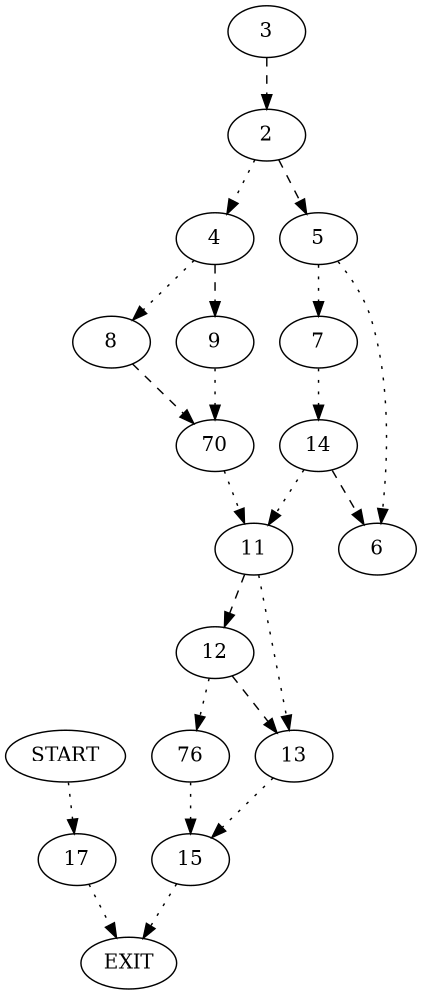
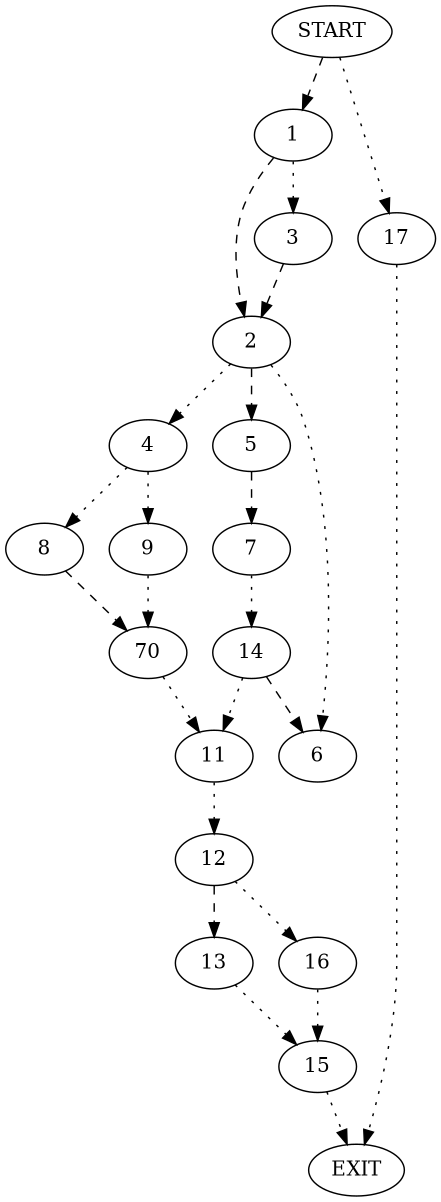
none -> (293, 135)
(215, 283) -> (148, 490)
(319, 283) -> (252, 490)
(383, 380) -> (325, 535)
(237, 594) -> (214, 801)
(273, 646) -> none
(191, 756) -> (318, 963)
